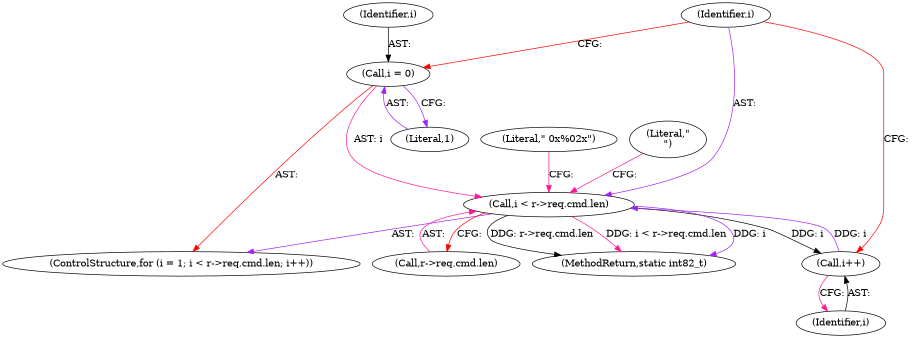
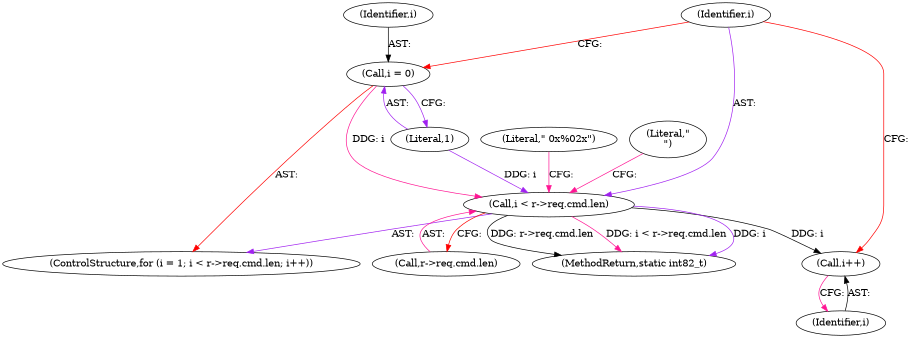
(369, 139) -> (369, 139)
(746, 215) -> (485, 170)
